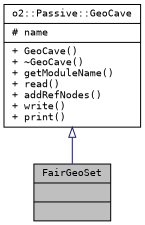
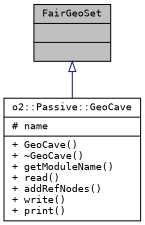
(72, 151) -> (72, 85)
